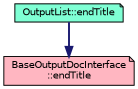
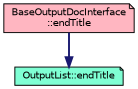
(69, 34) -> (69, 45)
